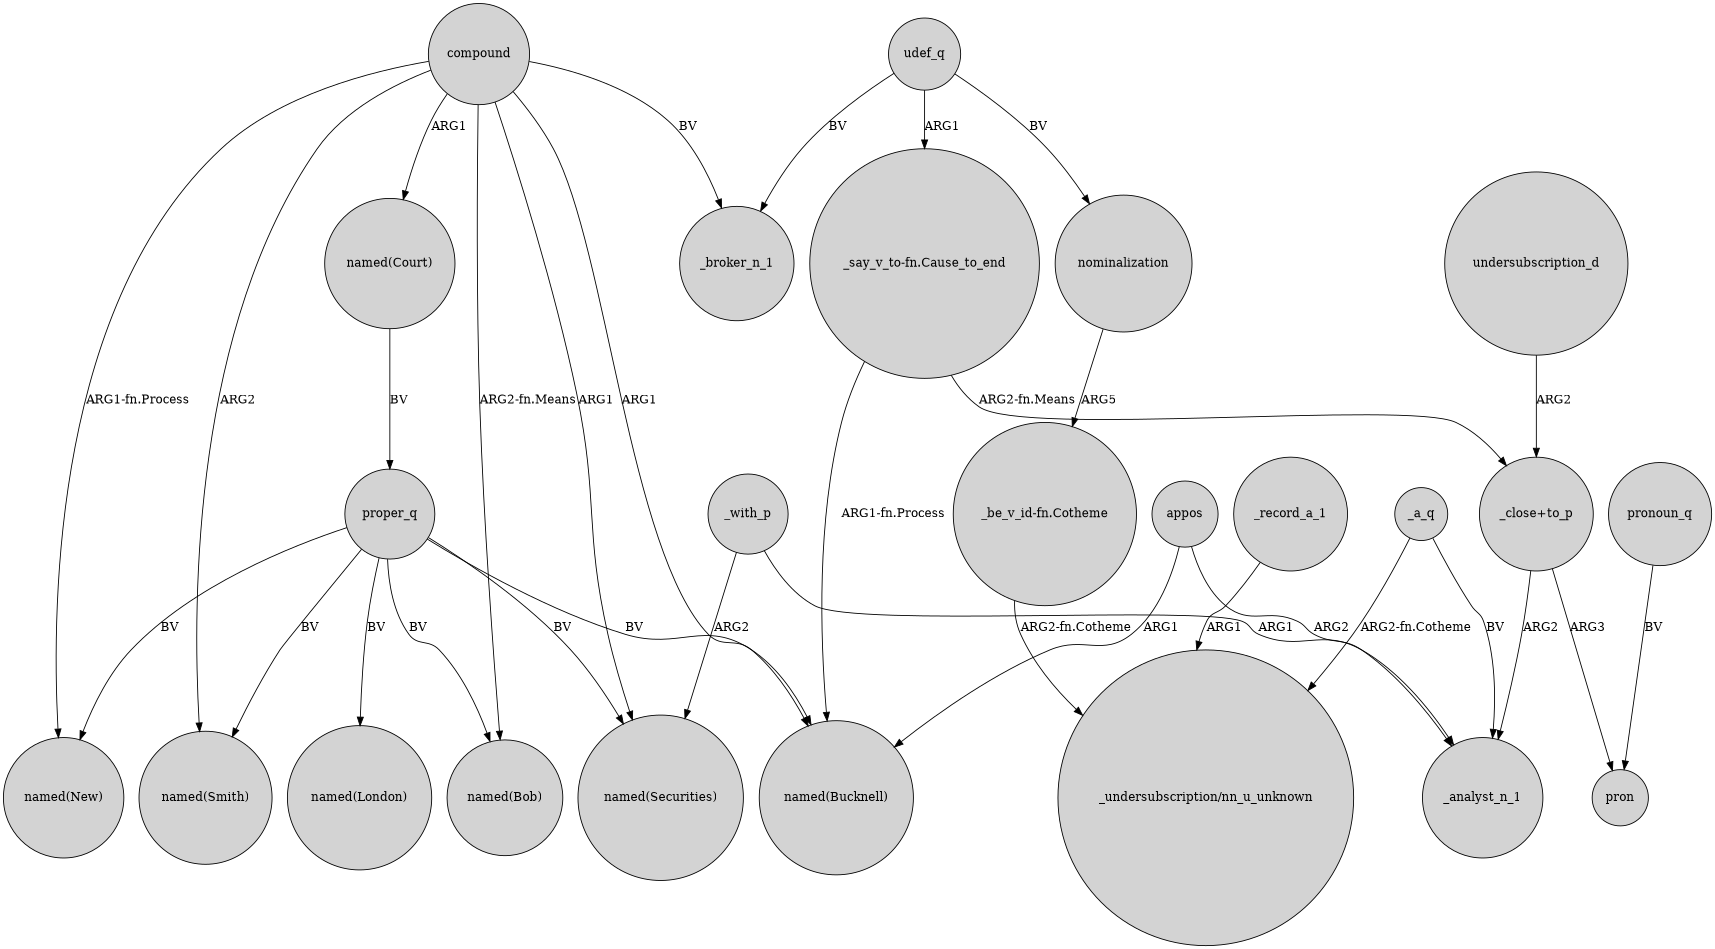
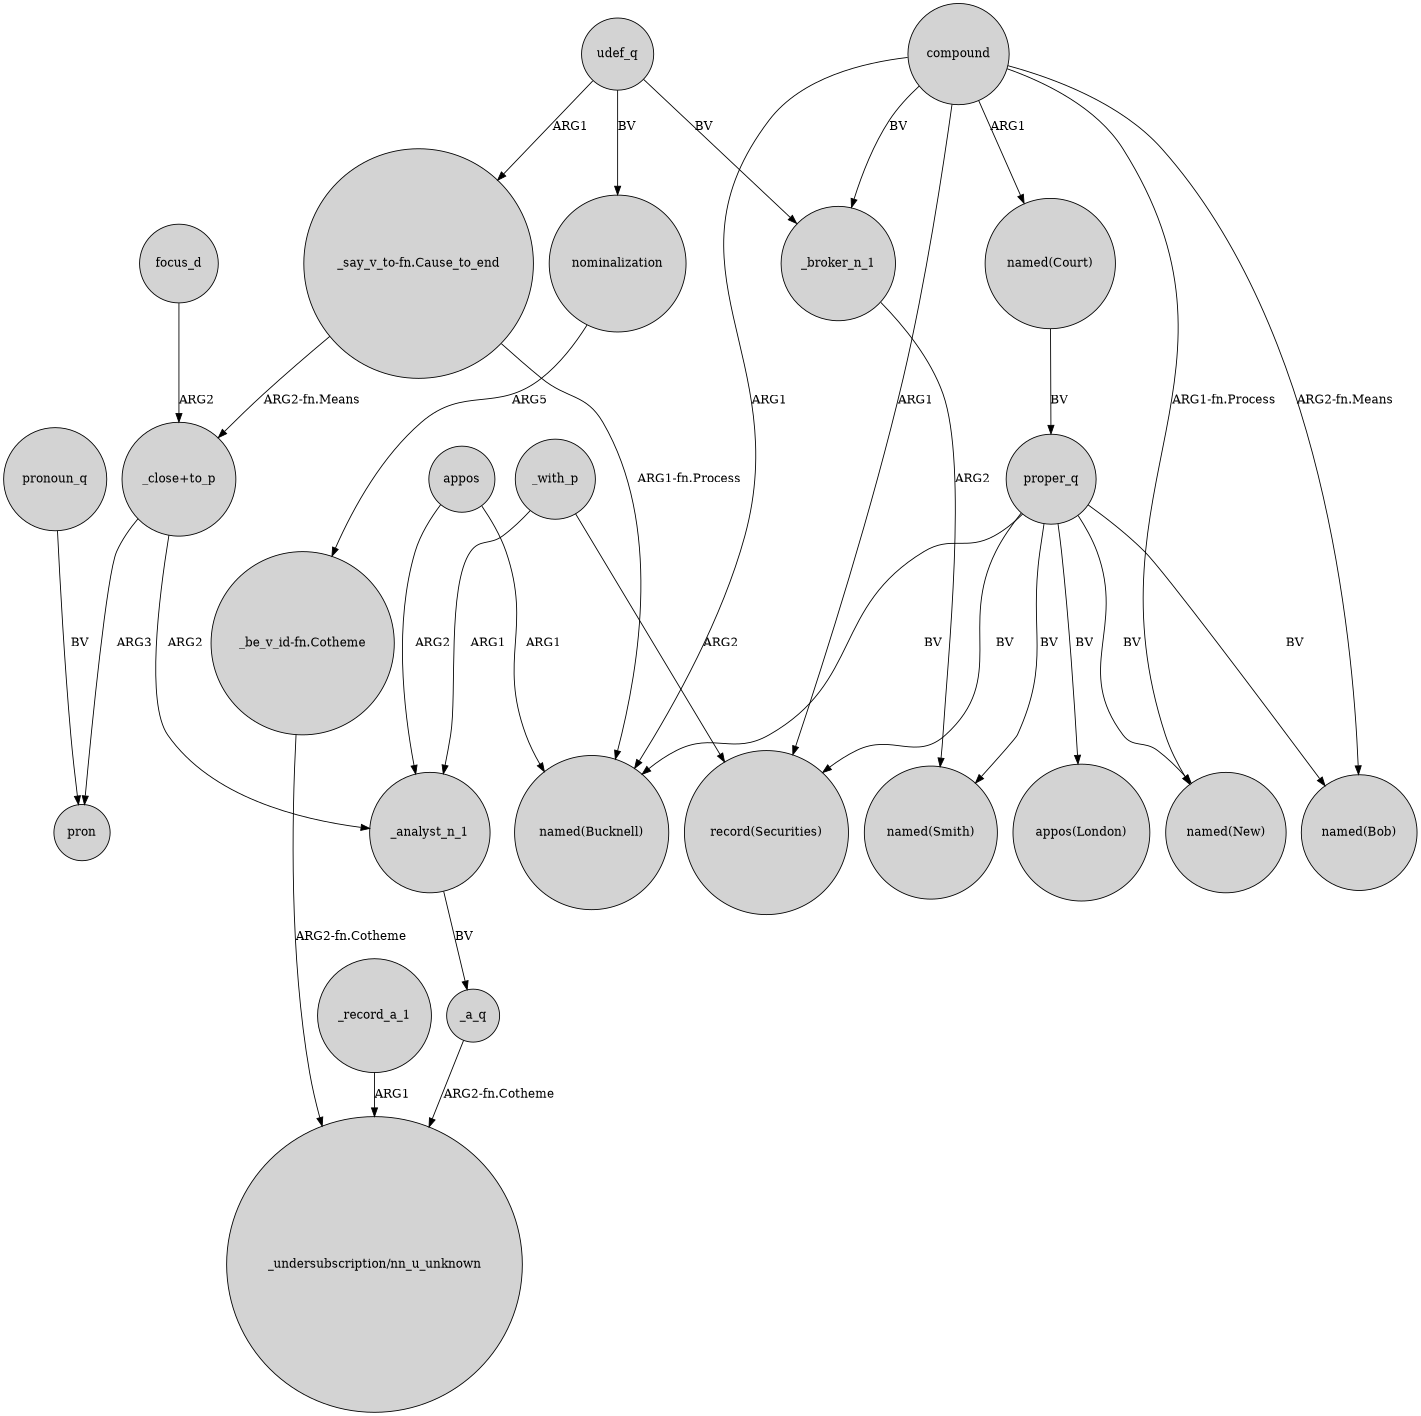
(1536, 264) -> (179, 264)
(228, 357) -> (955, 520)
(1485, 627) -> (454, 936)
(360, 798) -> (1081, 833)
(661, 798) -> (766, 833)
